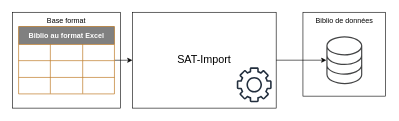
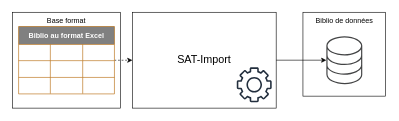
(122, 60) -> (122, 60)
